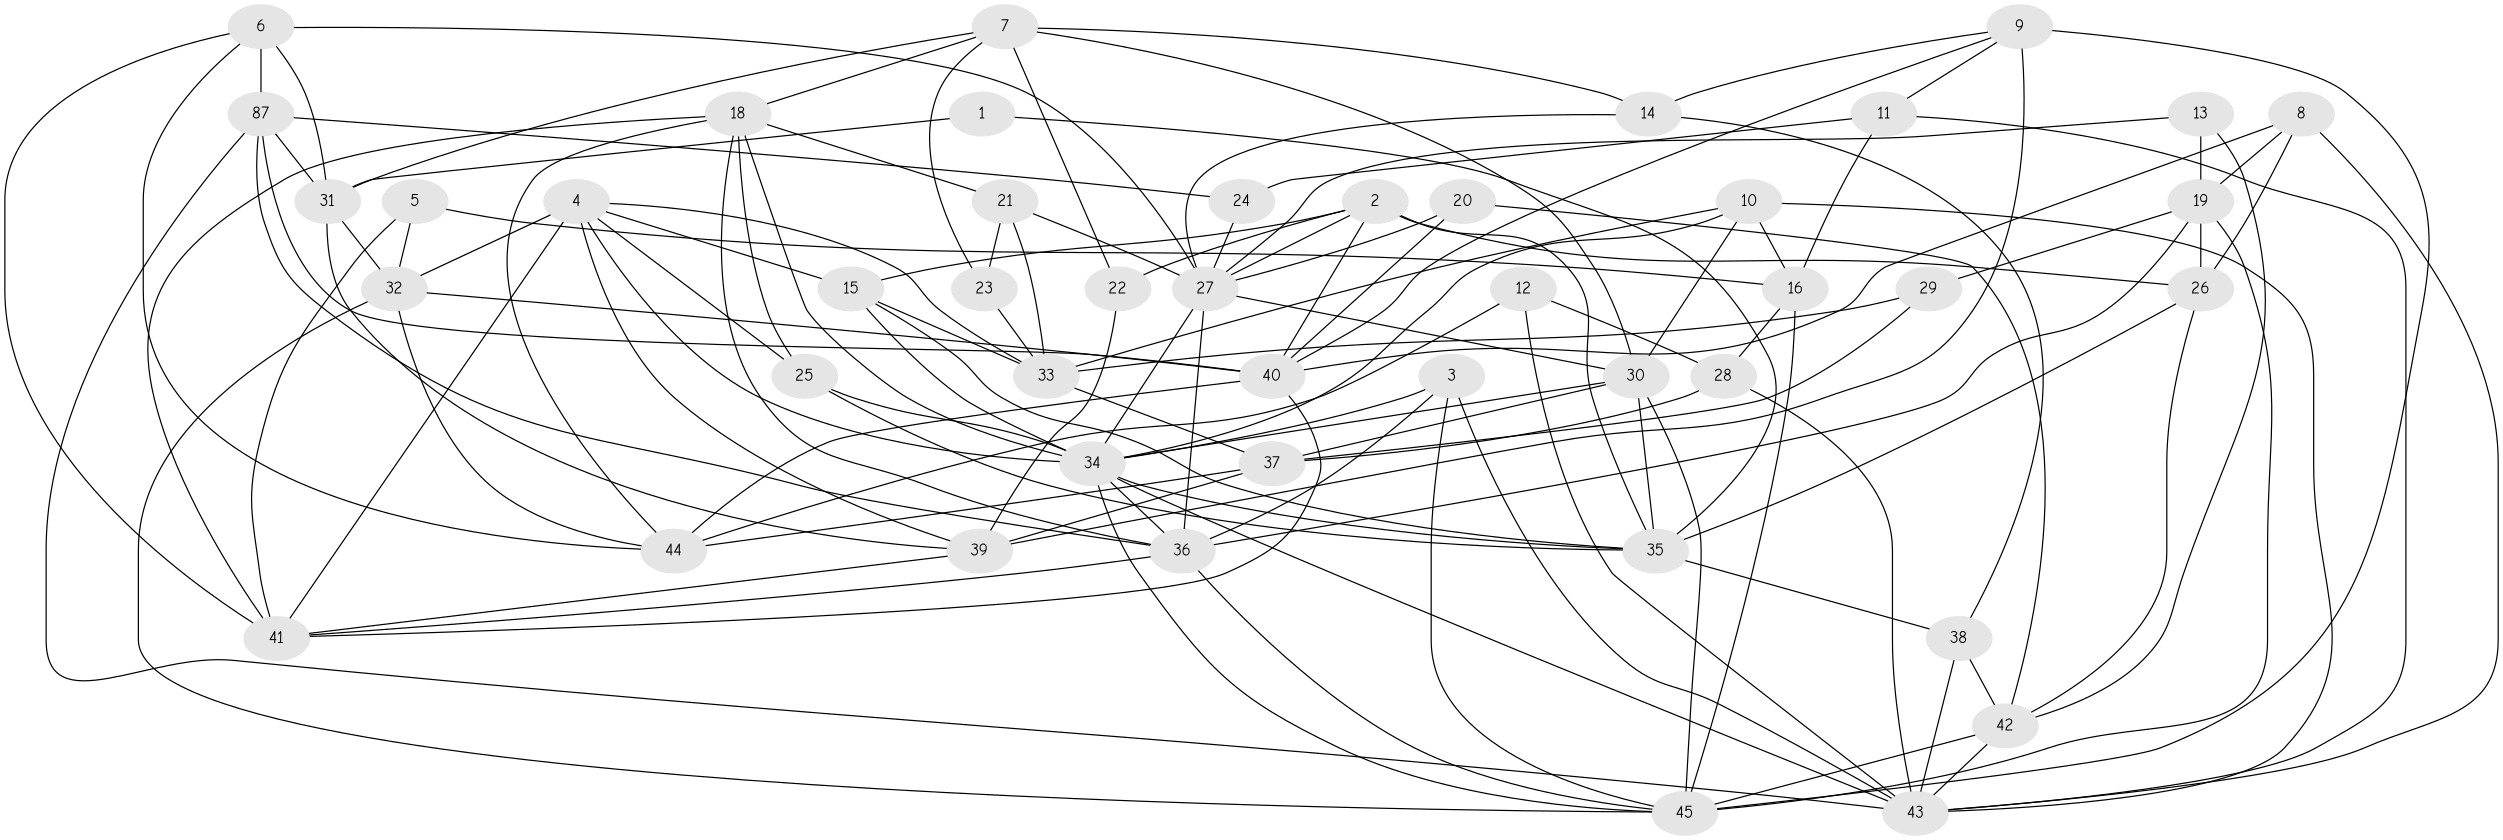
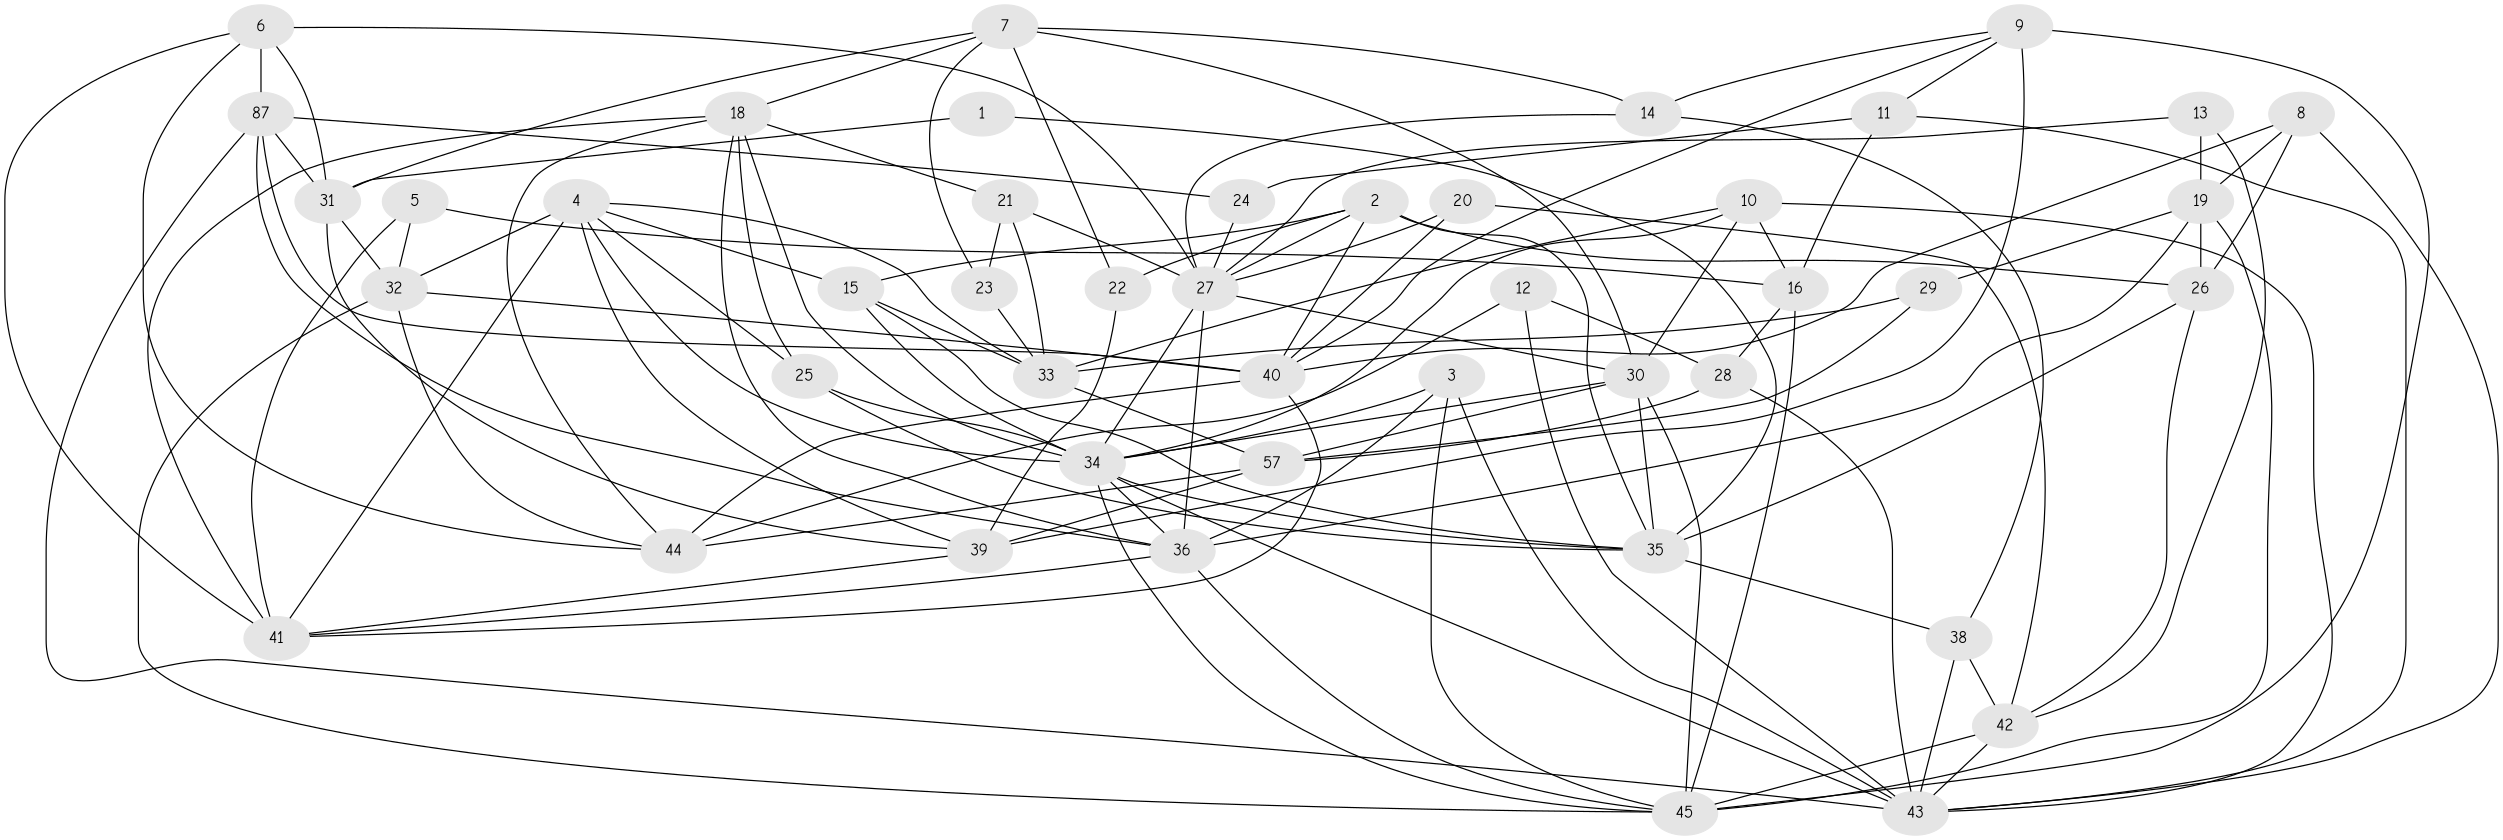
(1272, 464) -> (1272, 464)
